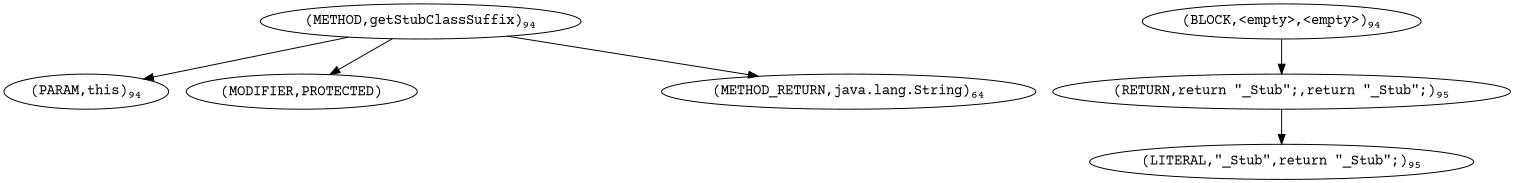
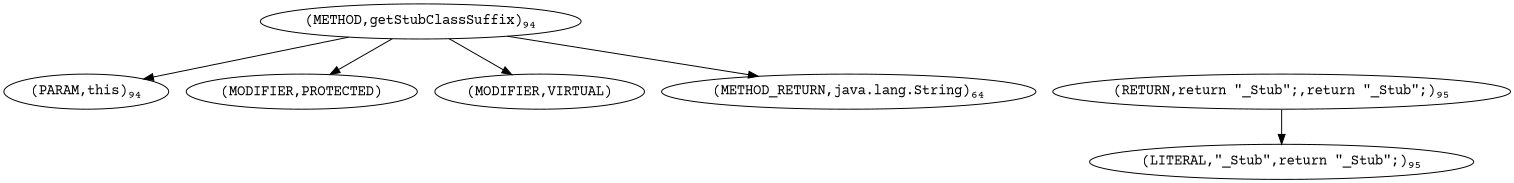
(1282, 21) -> none
none -> (540, 92)
